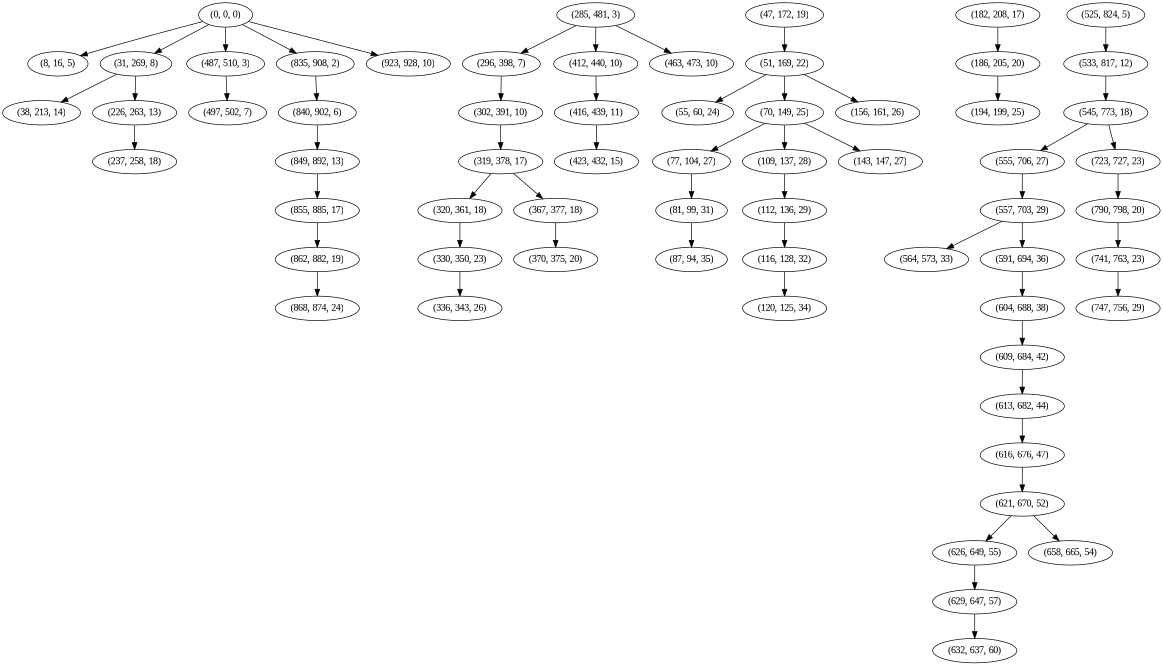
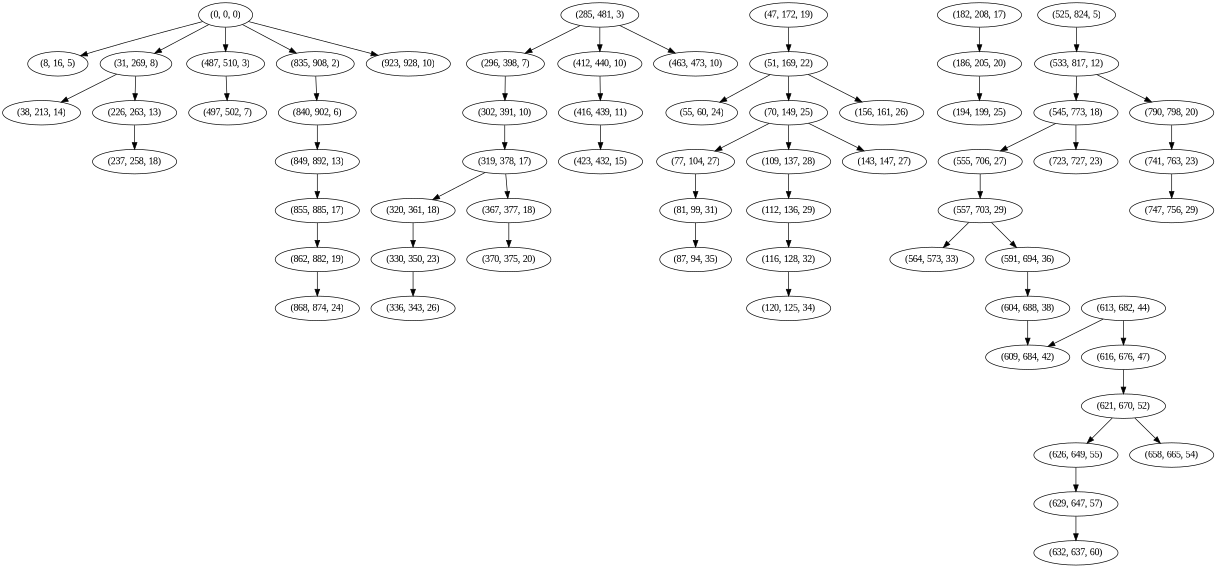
(1118, 183) -> (1121, 87)
(1022, 378) -> (1079, 331)
